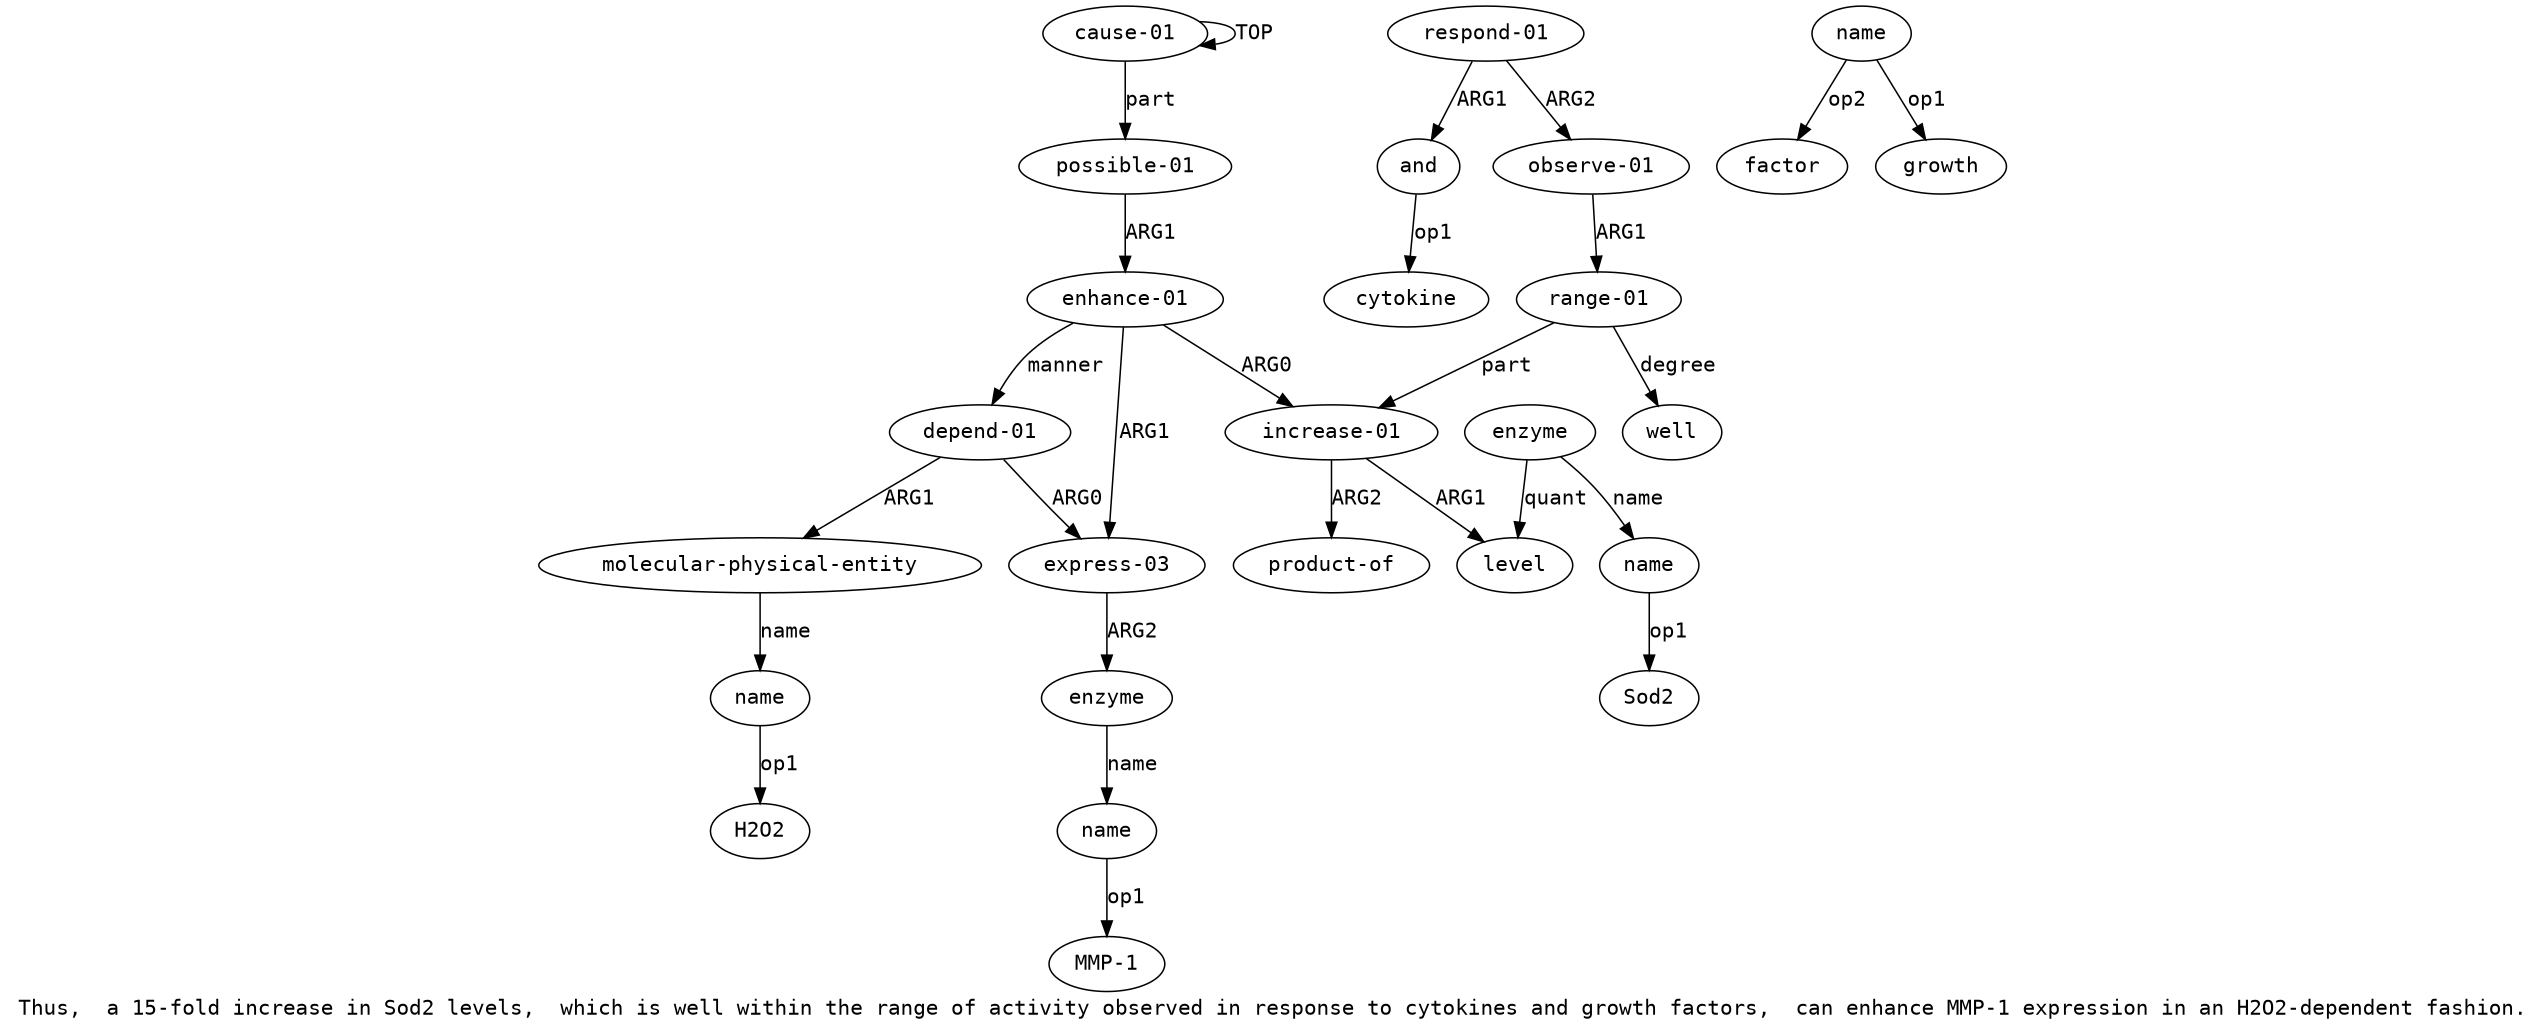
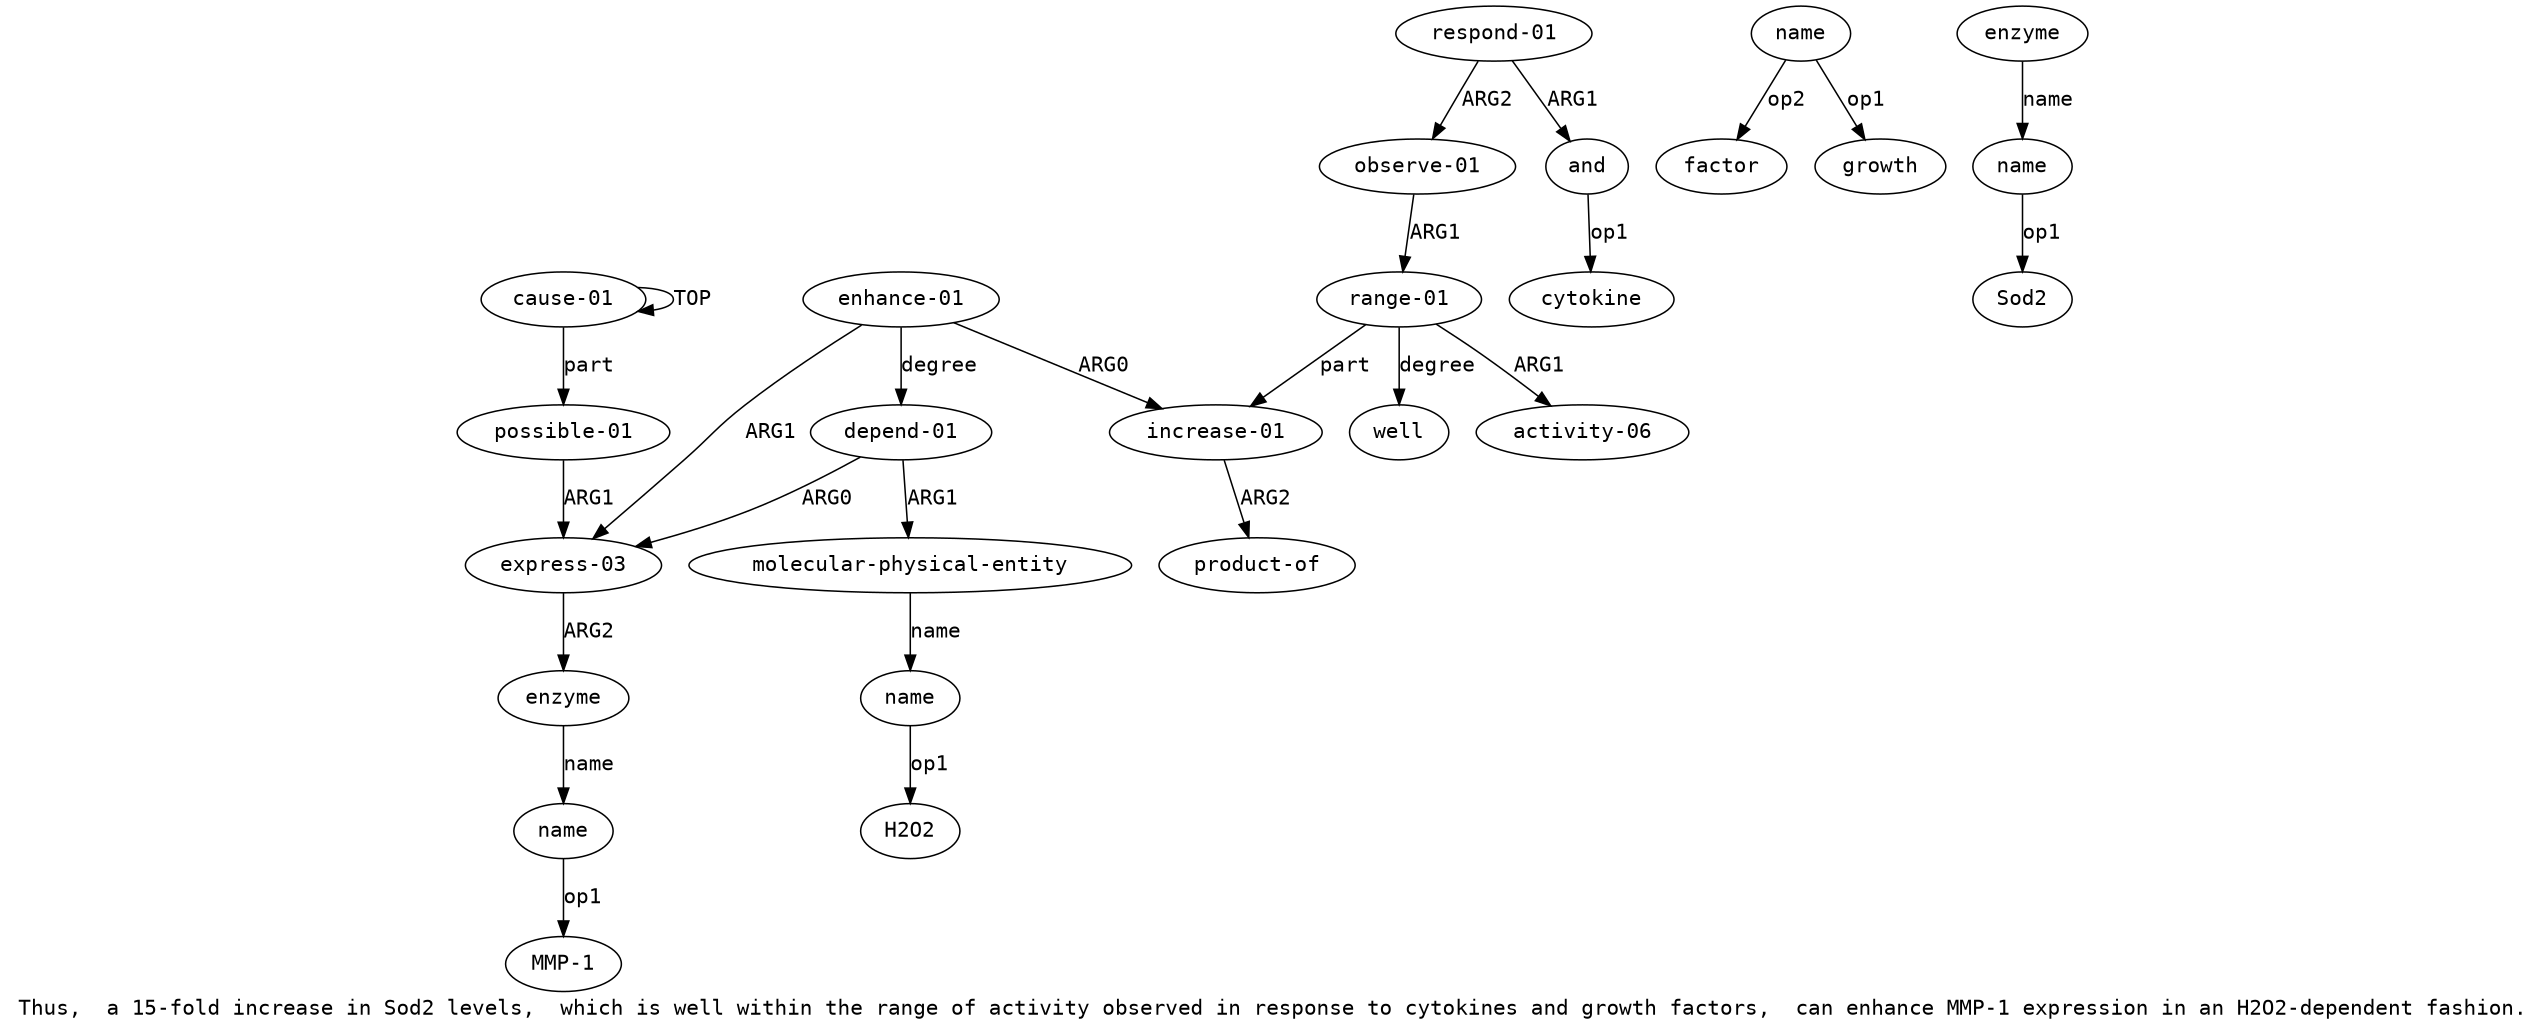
(1125, 225) -> (563, 491)
(1066, 366) -> (939, 366)
none -> (1582, 432)
(1515, 565) -> none
